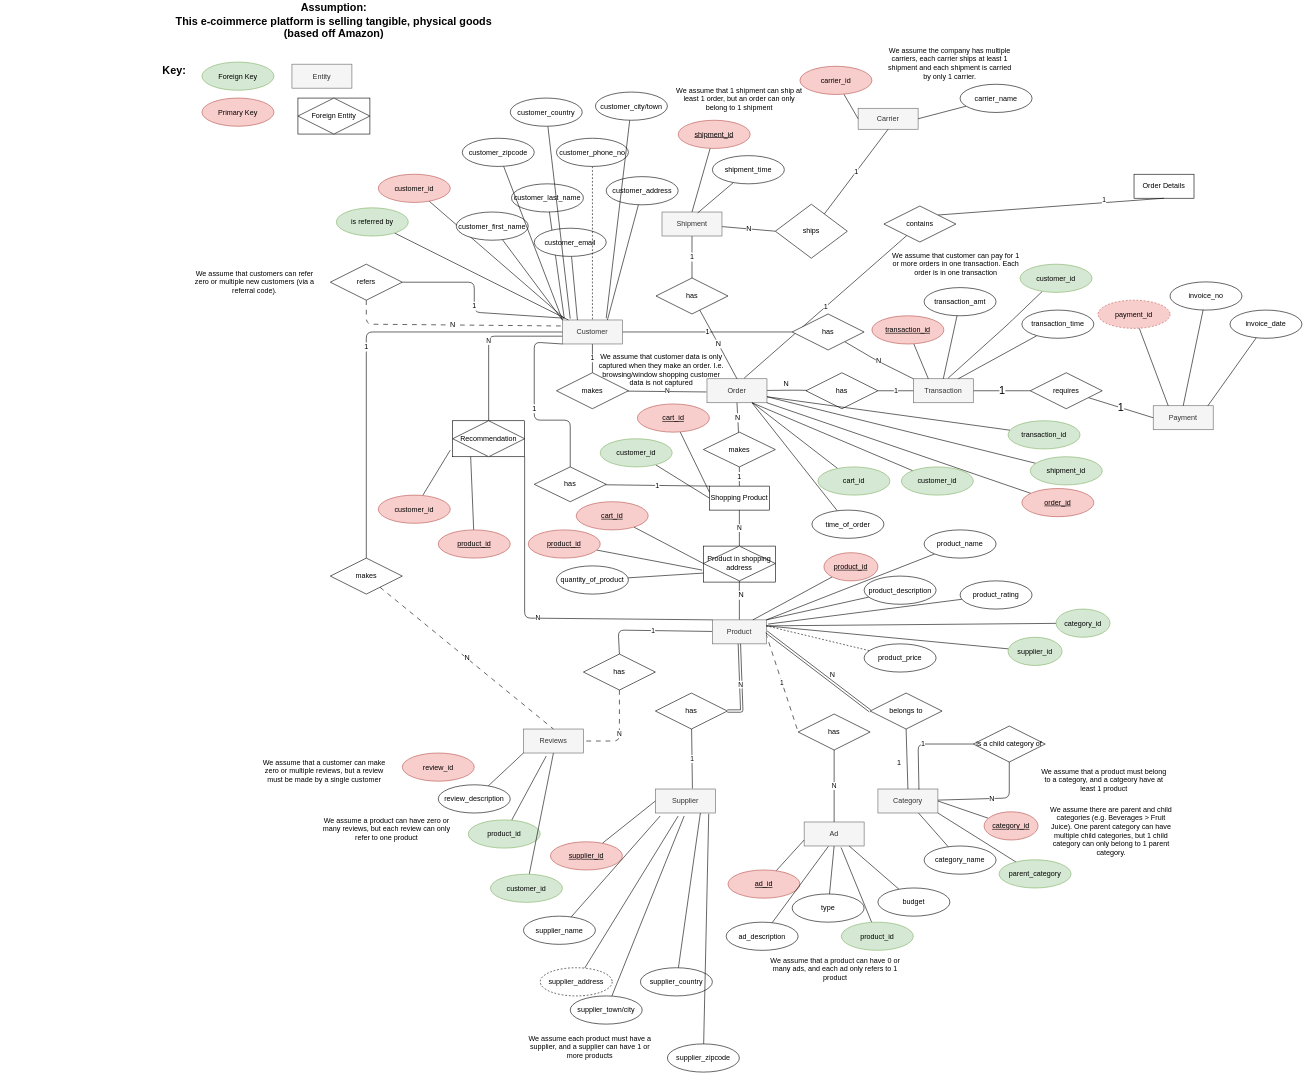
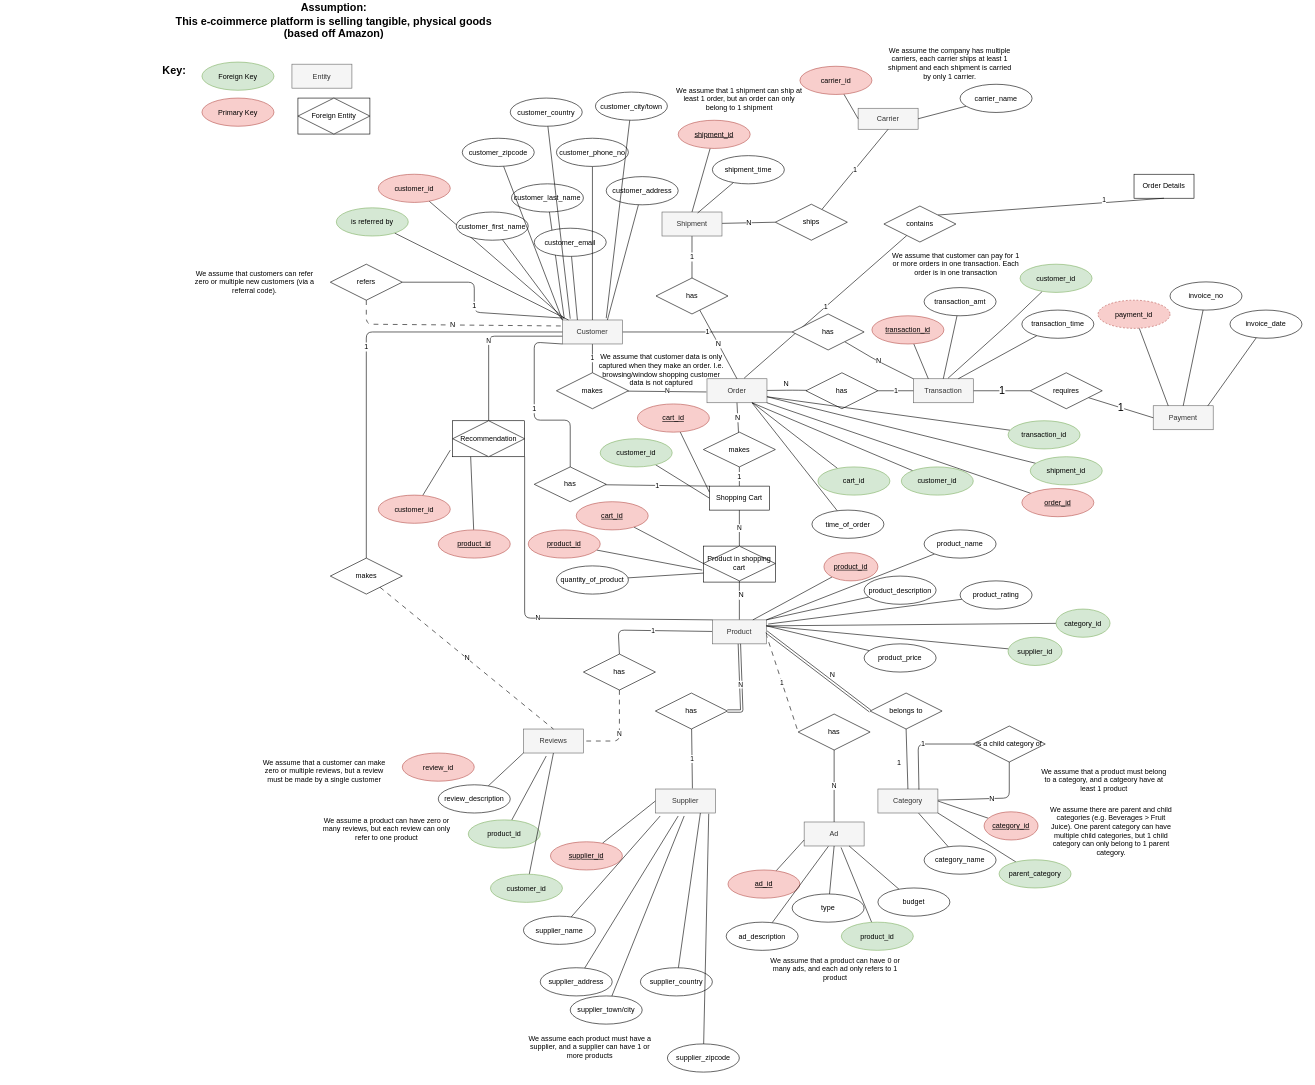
(812, 231) -> (812, 222)
(593, 243) -> (593, 243)
(740, 498) -> (740, 498)
(740, 564) -> (740, 564)
(820, 639) -> (820, 639)
(576, 982) -> (576, 982)
